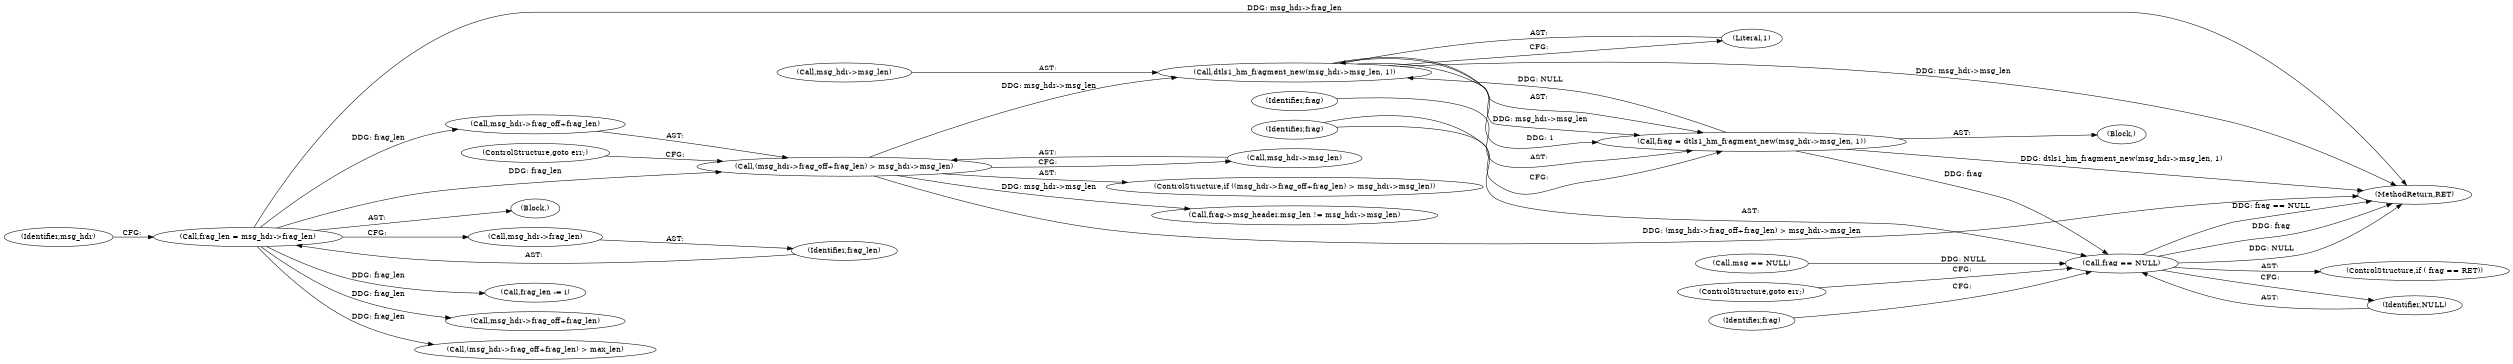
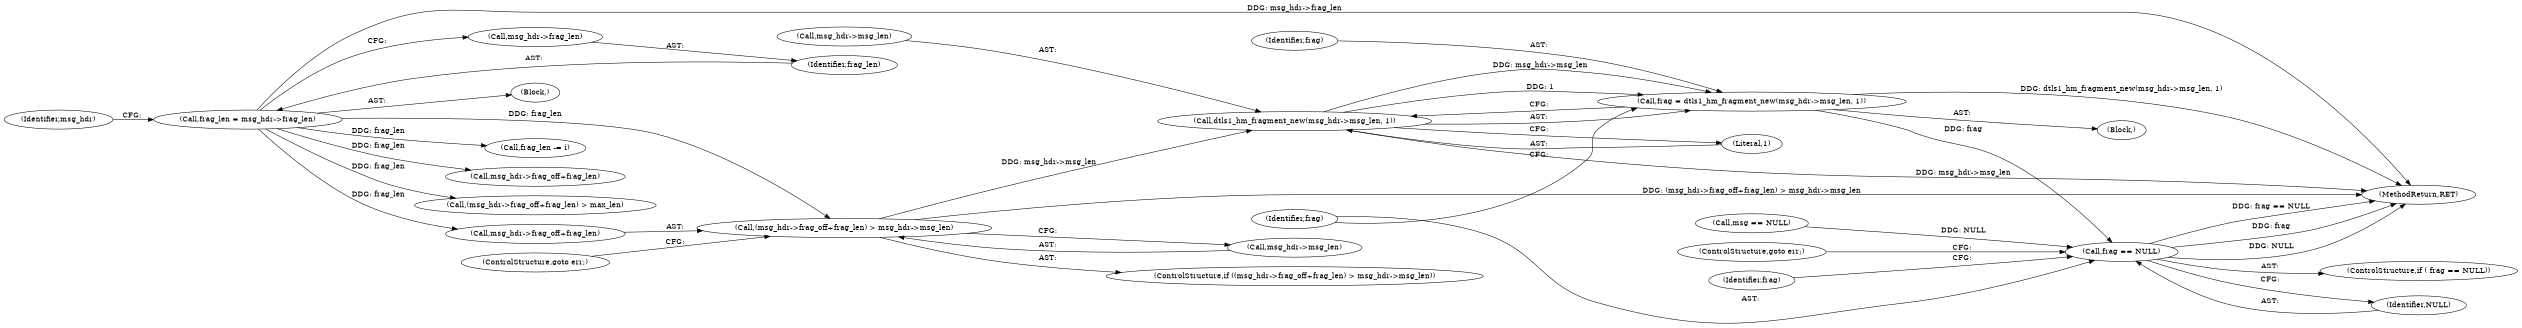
(1540, 80) -> (1540, 105)
(1295, 215) -> none
(2415, 271) -> (2419, 271)
